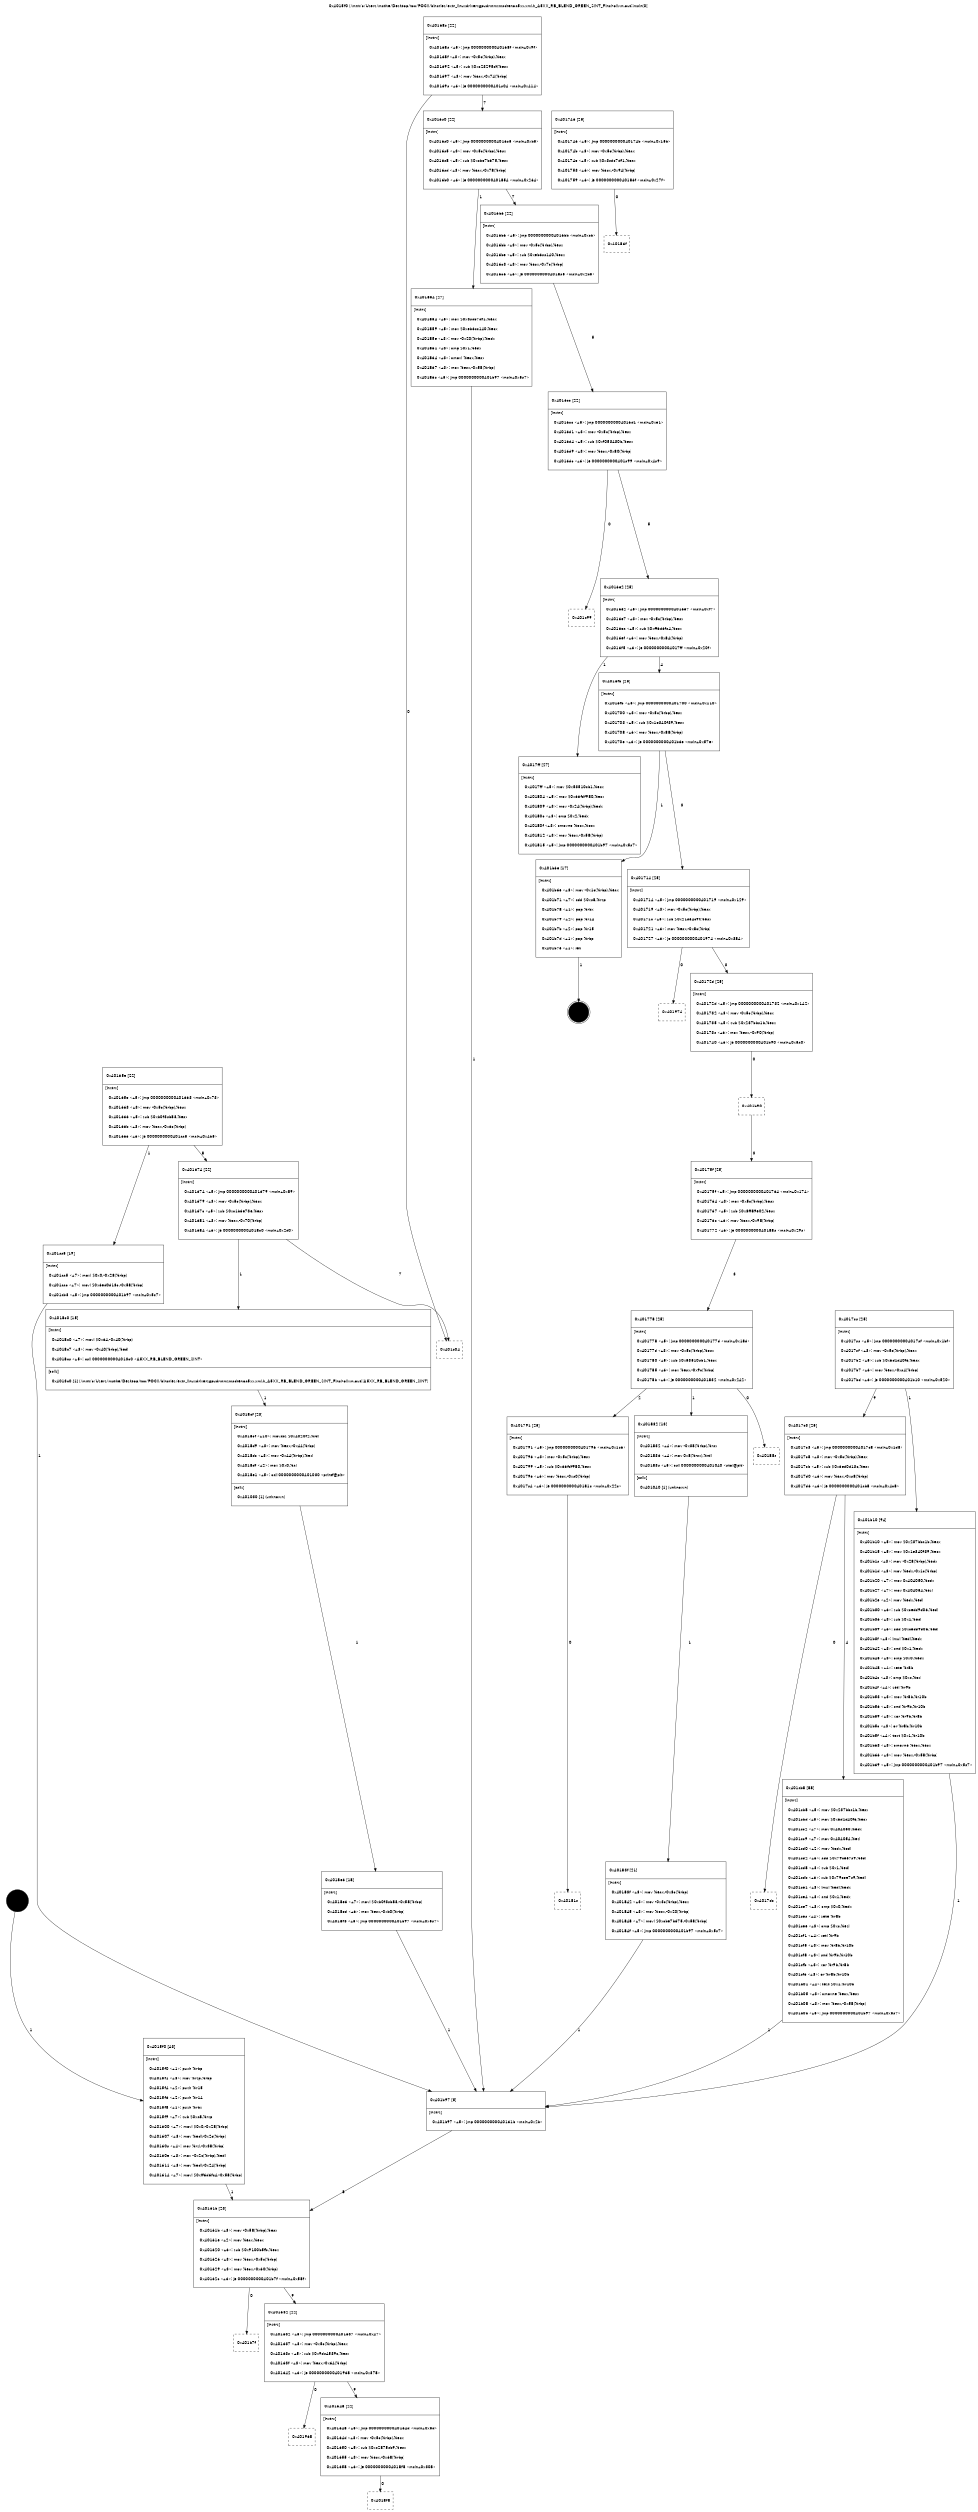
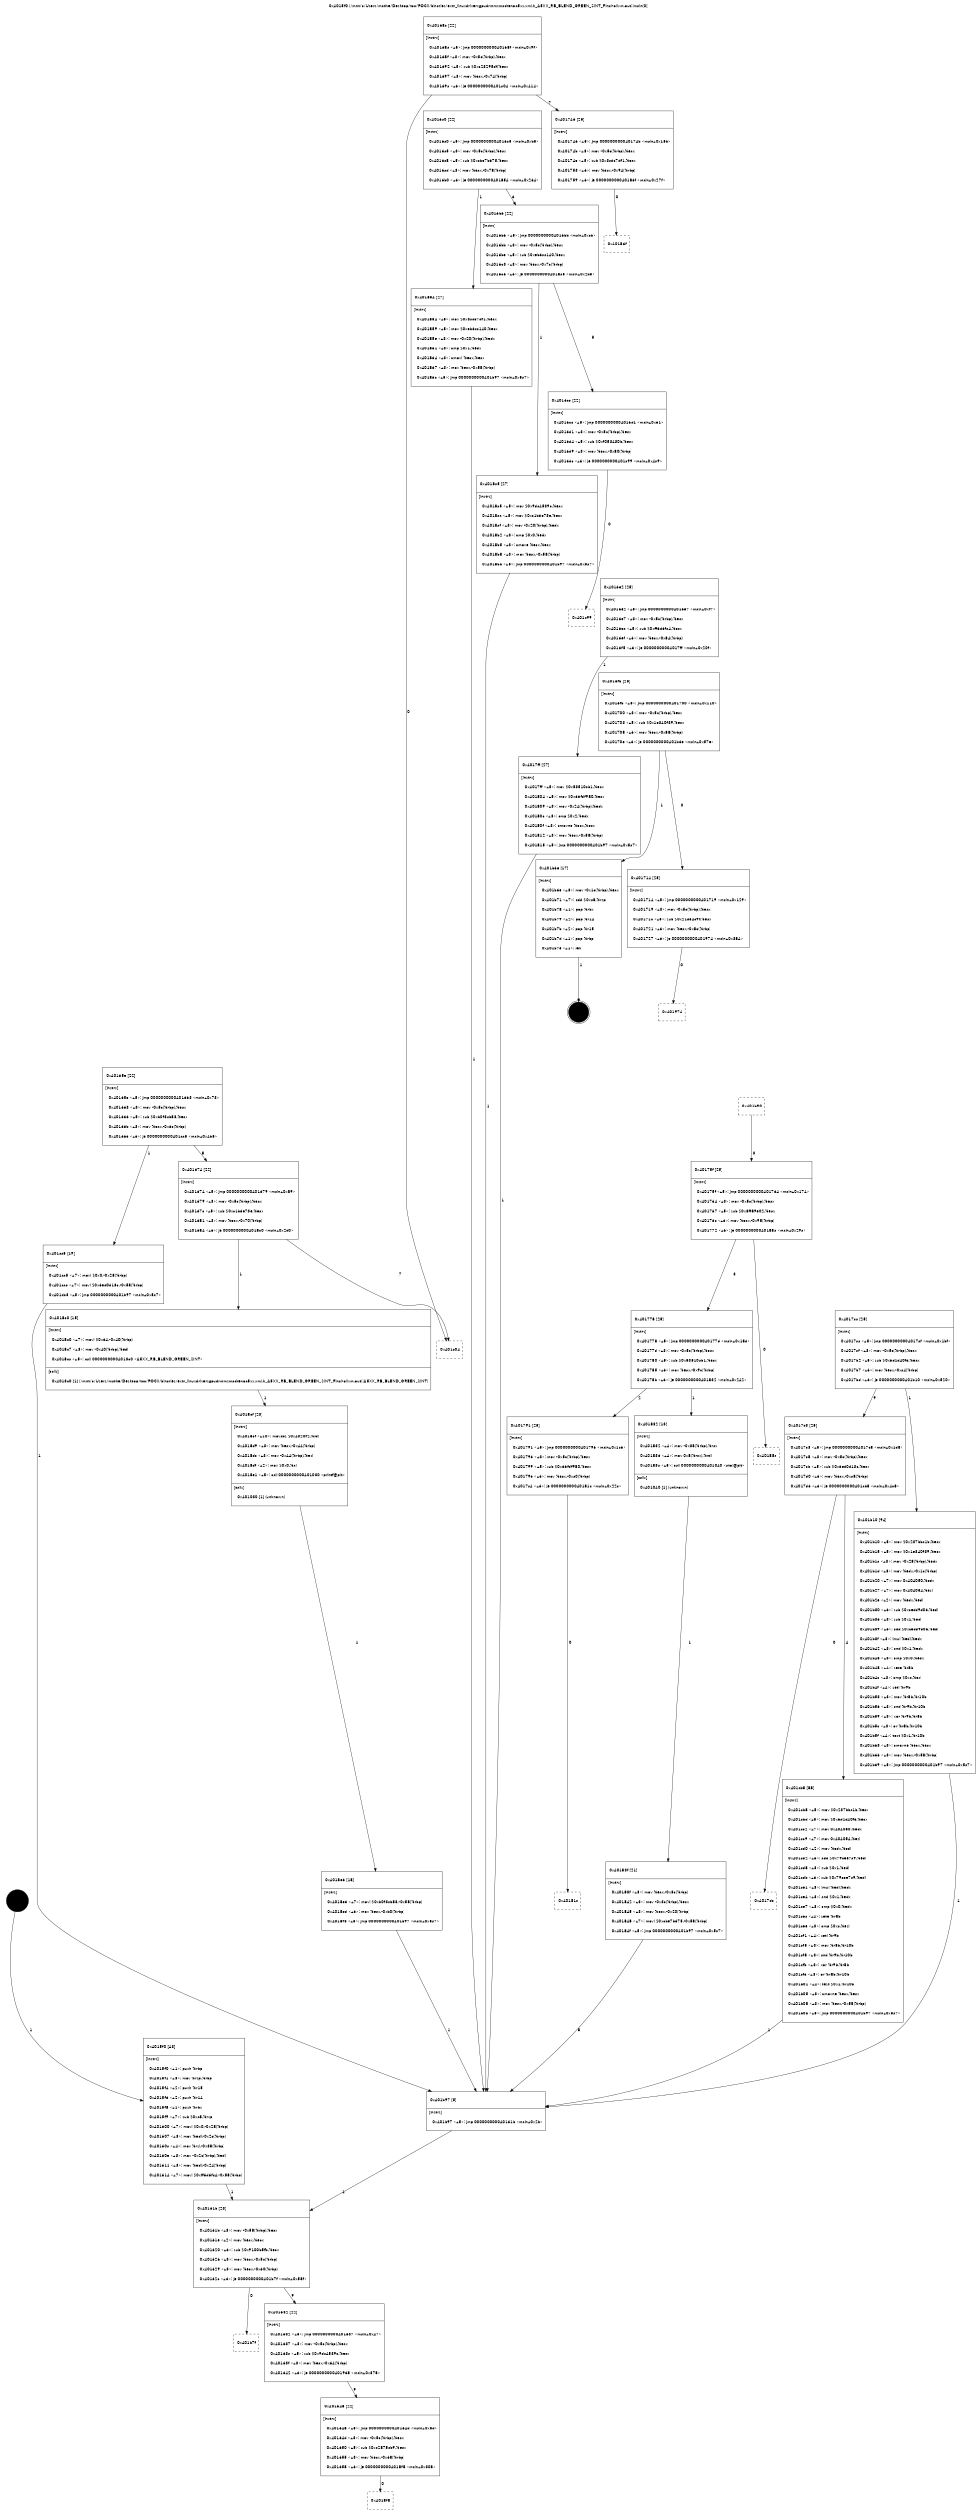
(482, 101) -> (546, 102)
(513, 197) -> (513, 197)
(633, 523) -> none
none -> (537, 524)
(659, 663) -> none
(752, 1012) -> none
(755, 1414) -> (760, 1342)
none -> (501, 1467)
(579, 2030) -> (579, 2030)
(343, 2192) -> (343, 2192)
(302, 2437) -> none
